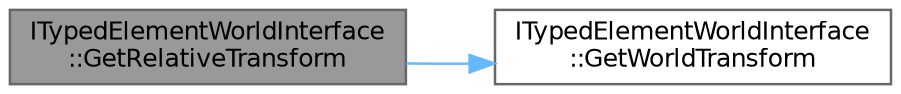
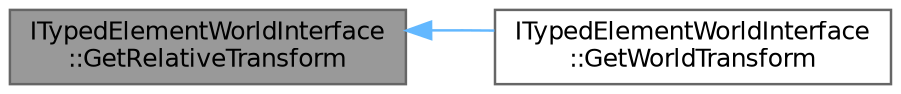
(438, 64) -> (463, 30)
